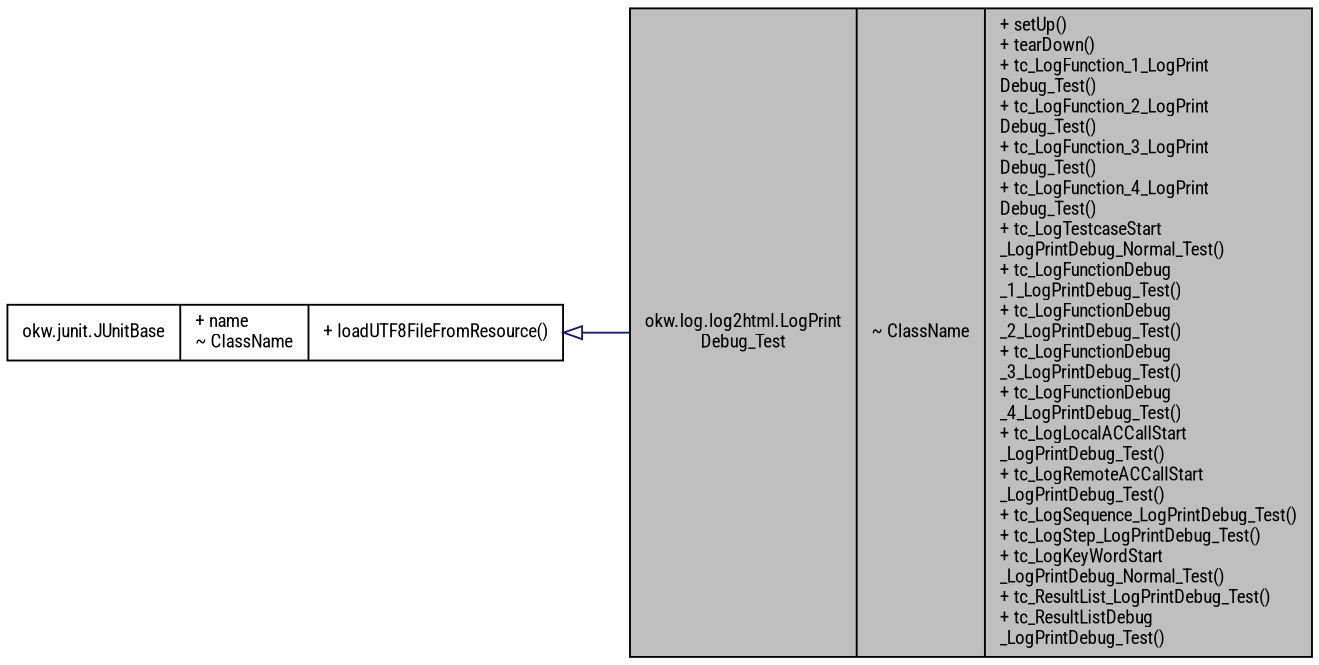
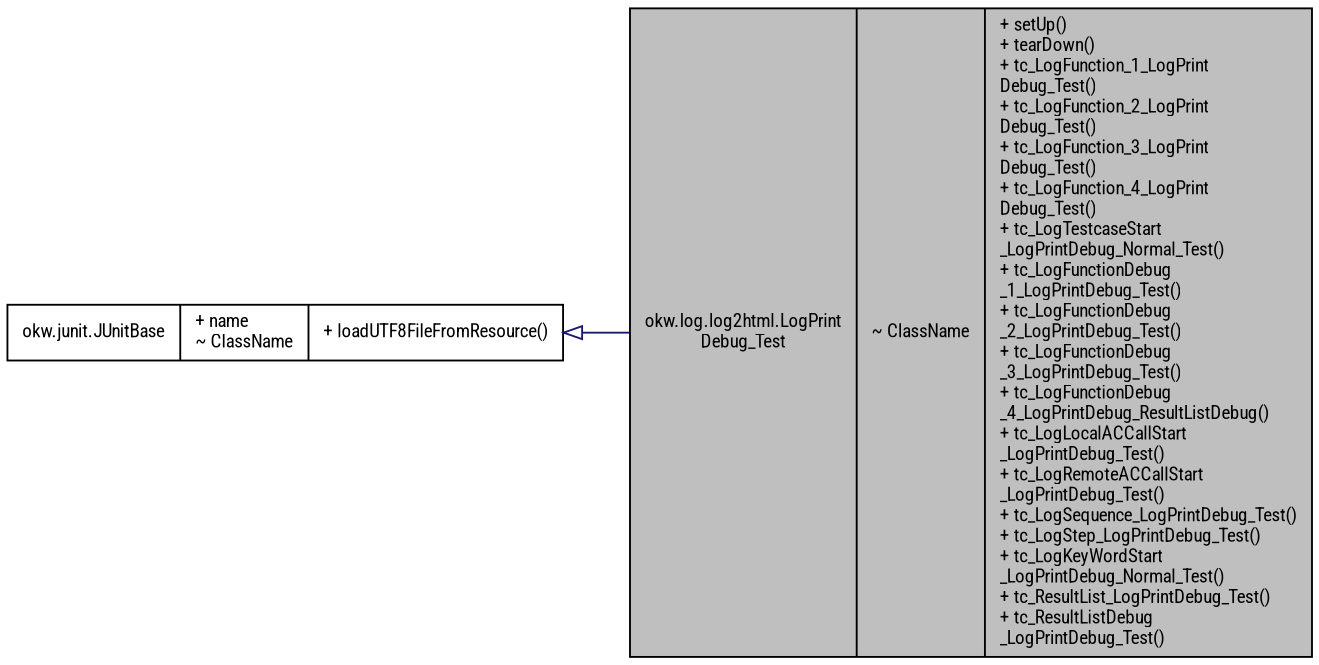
(1091, 413) -> (1135, 413)
